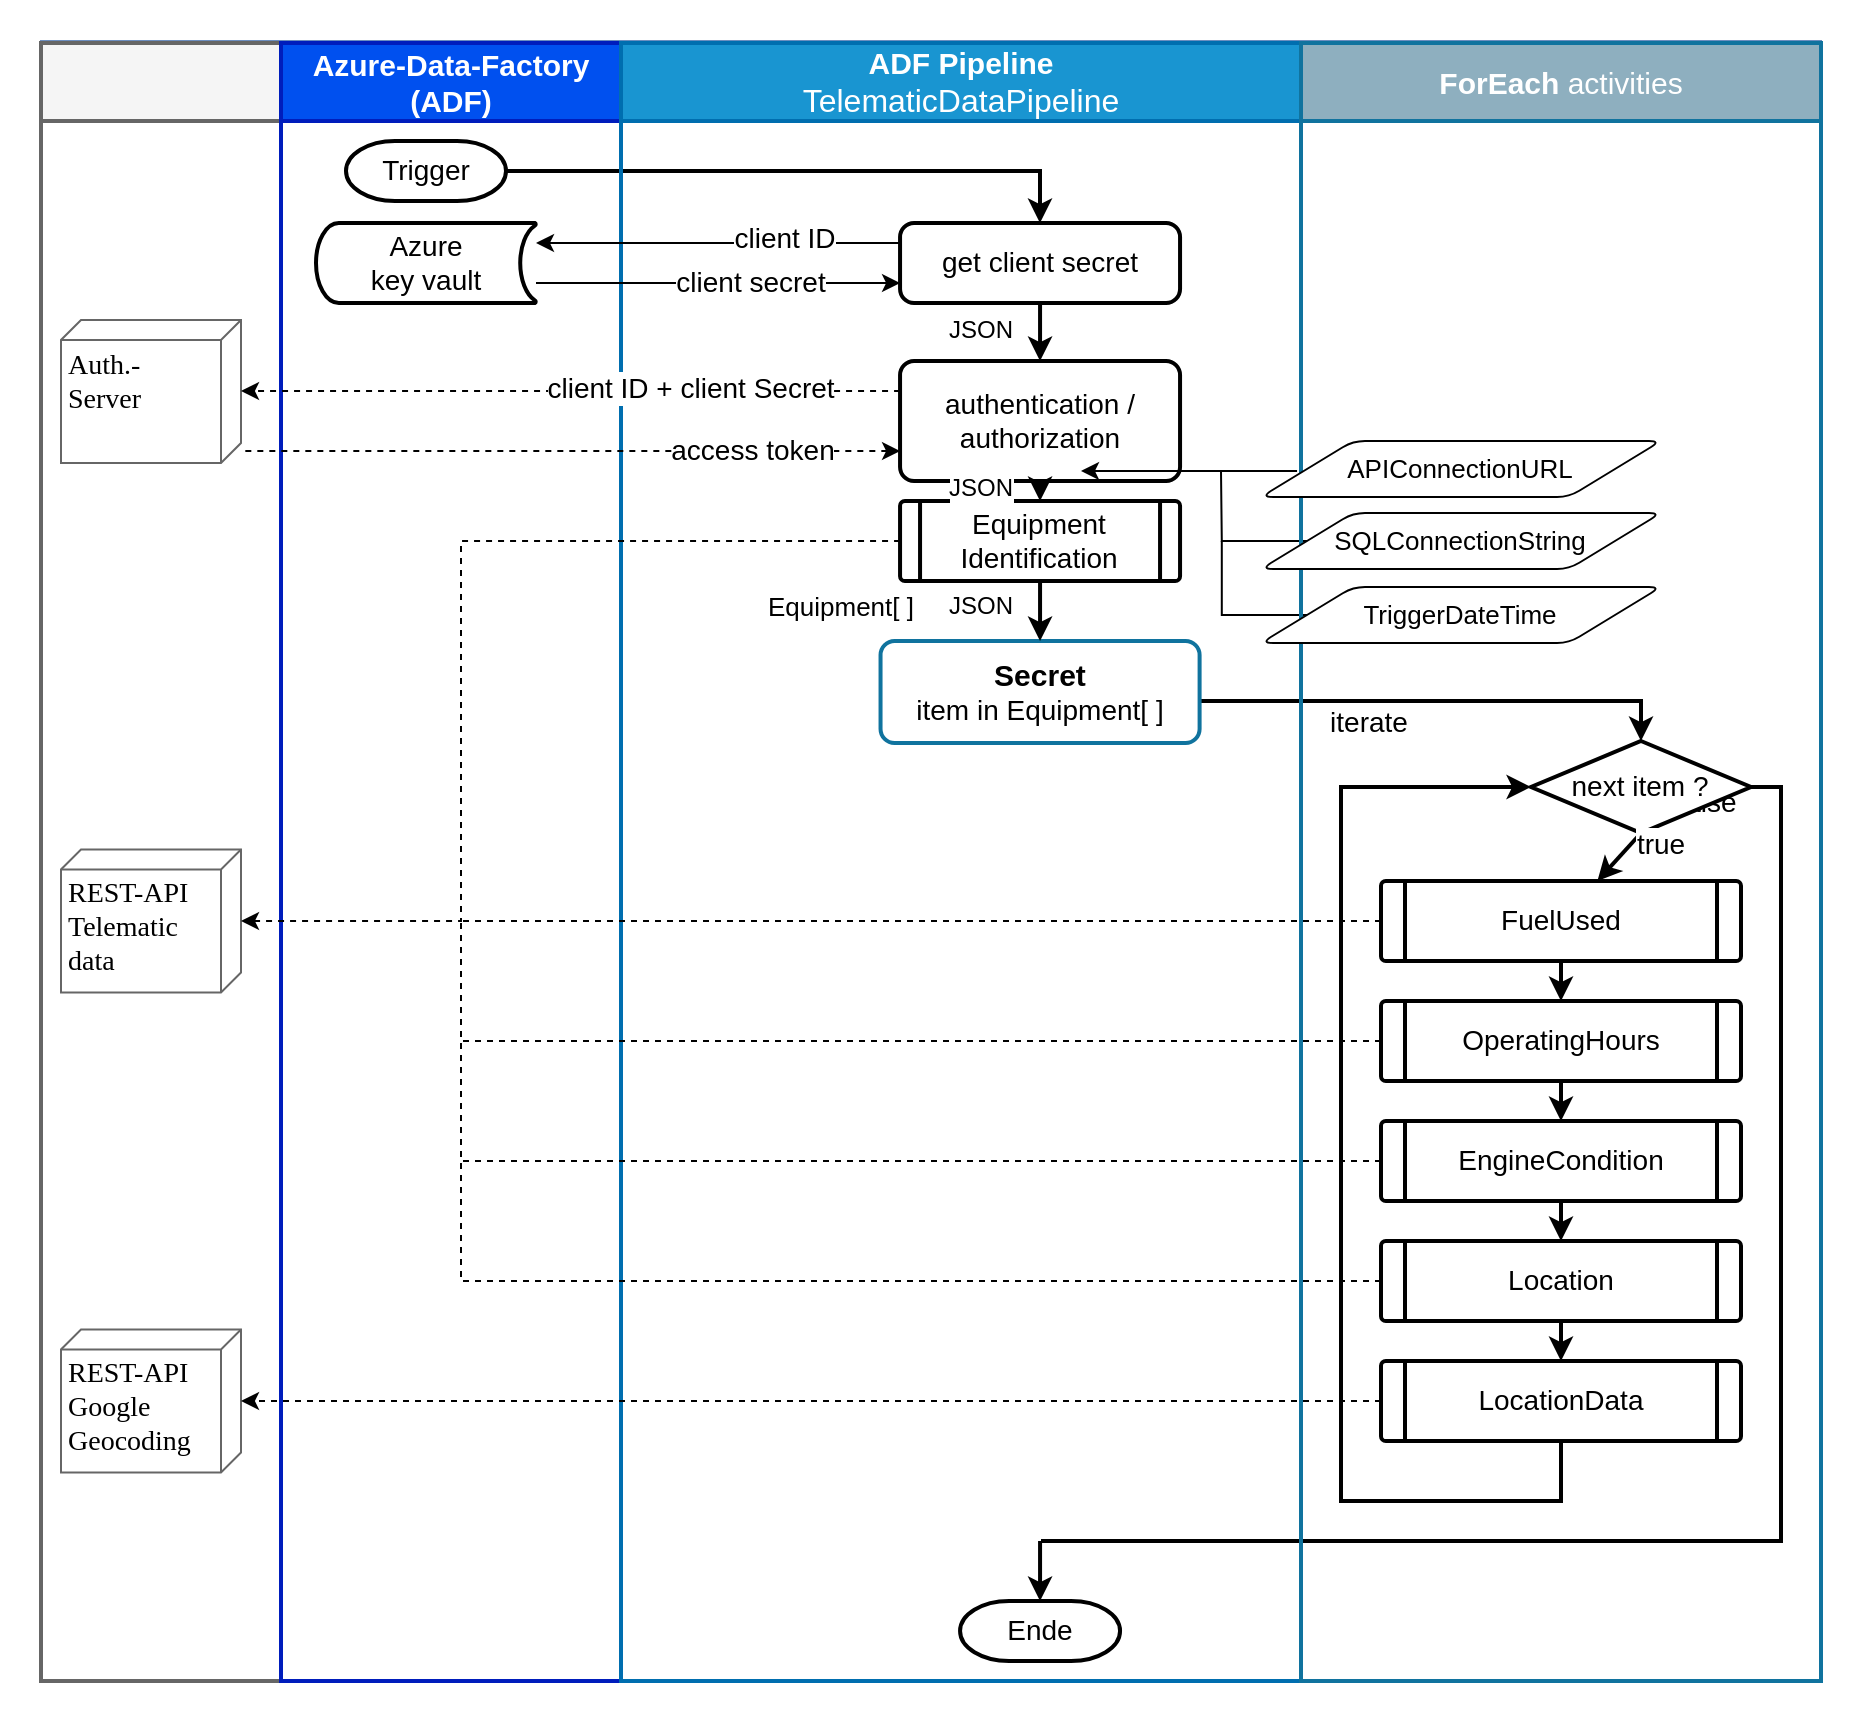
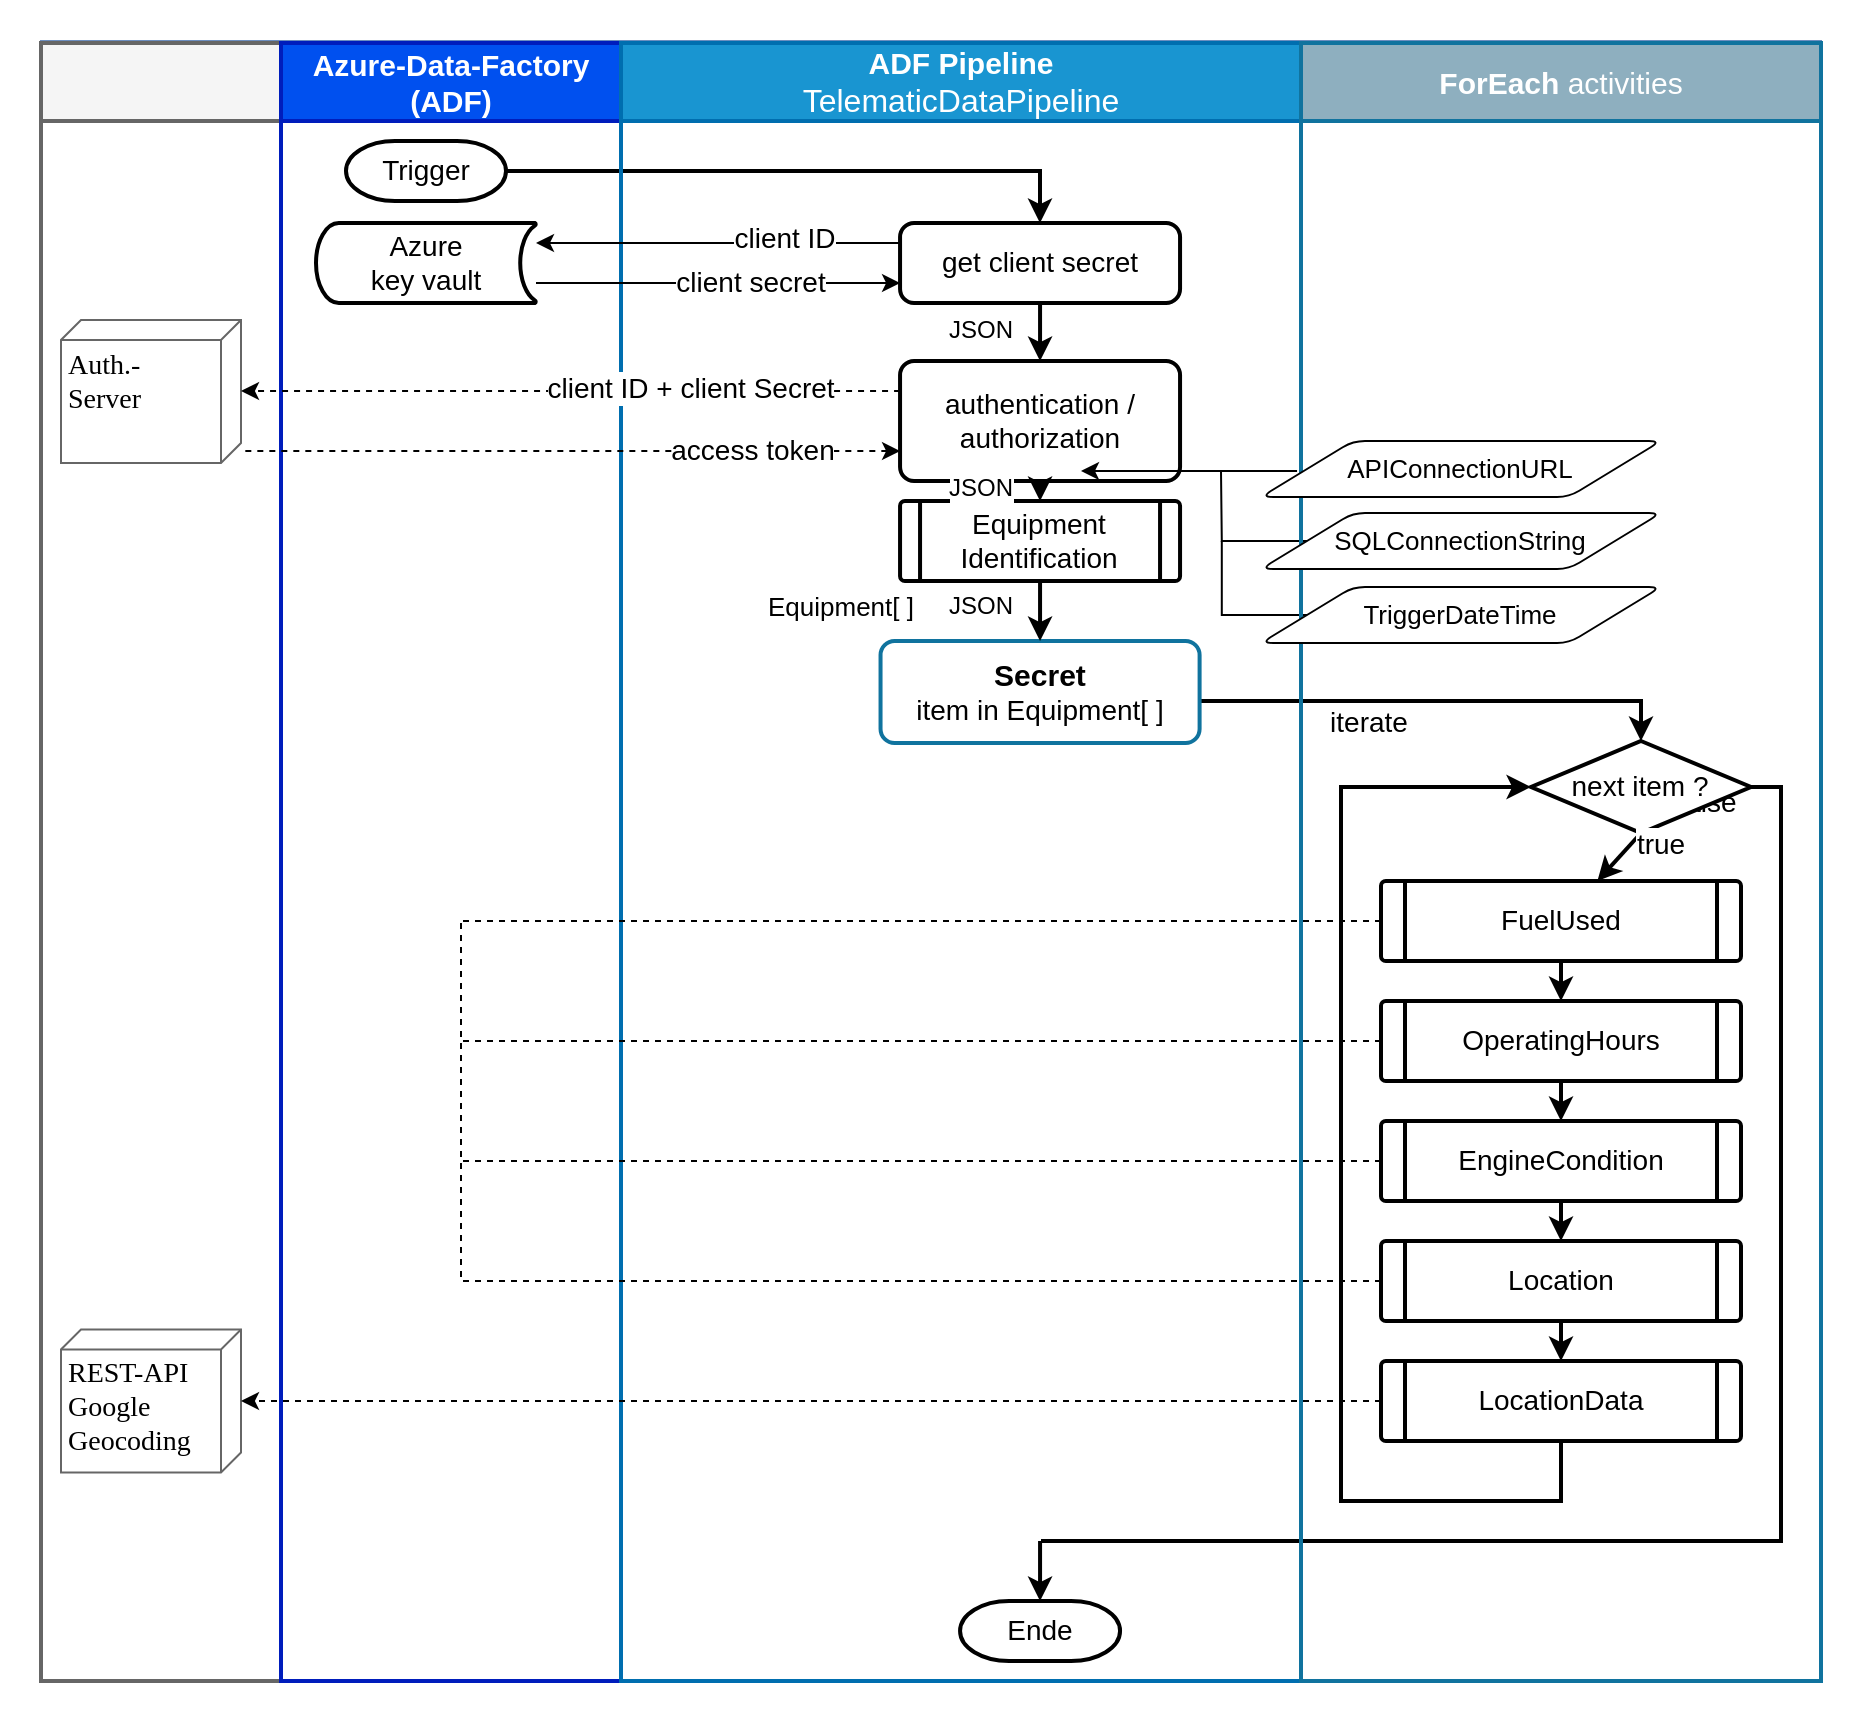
(461, 652) -> none
(151, 921) -> none
